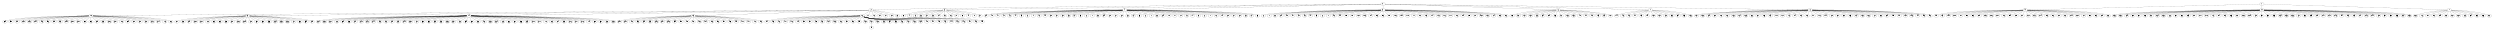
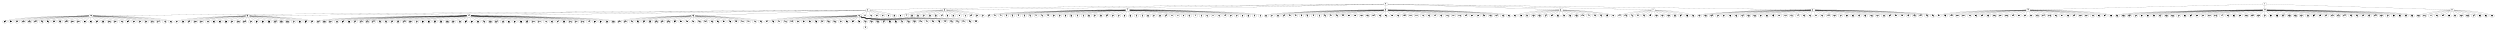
none -> (936, 16)
(779, 22) -> none
